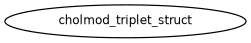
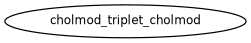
(125, 21) -> (125, 21)
